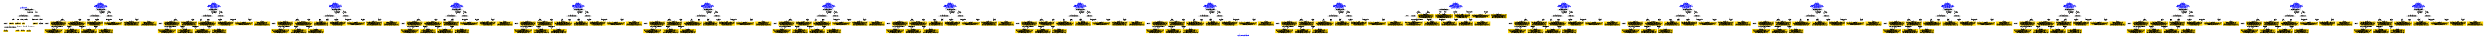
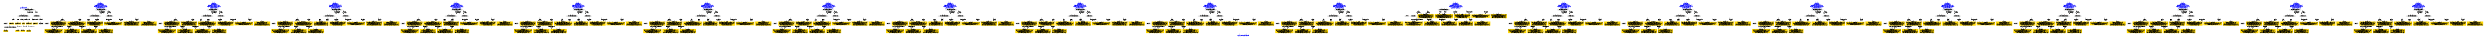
none -> (29, 24)
